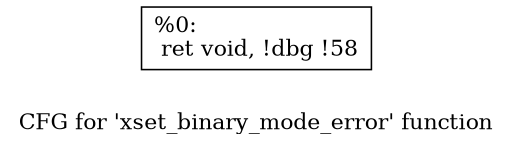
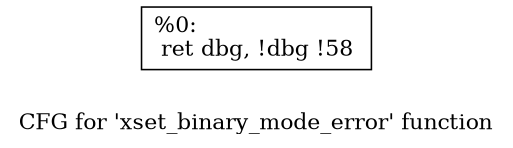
(256, 49) -> (254, 49)
